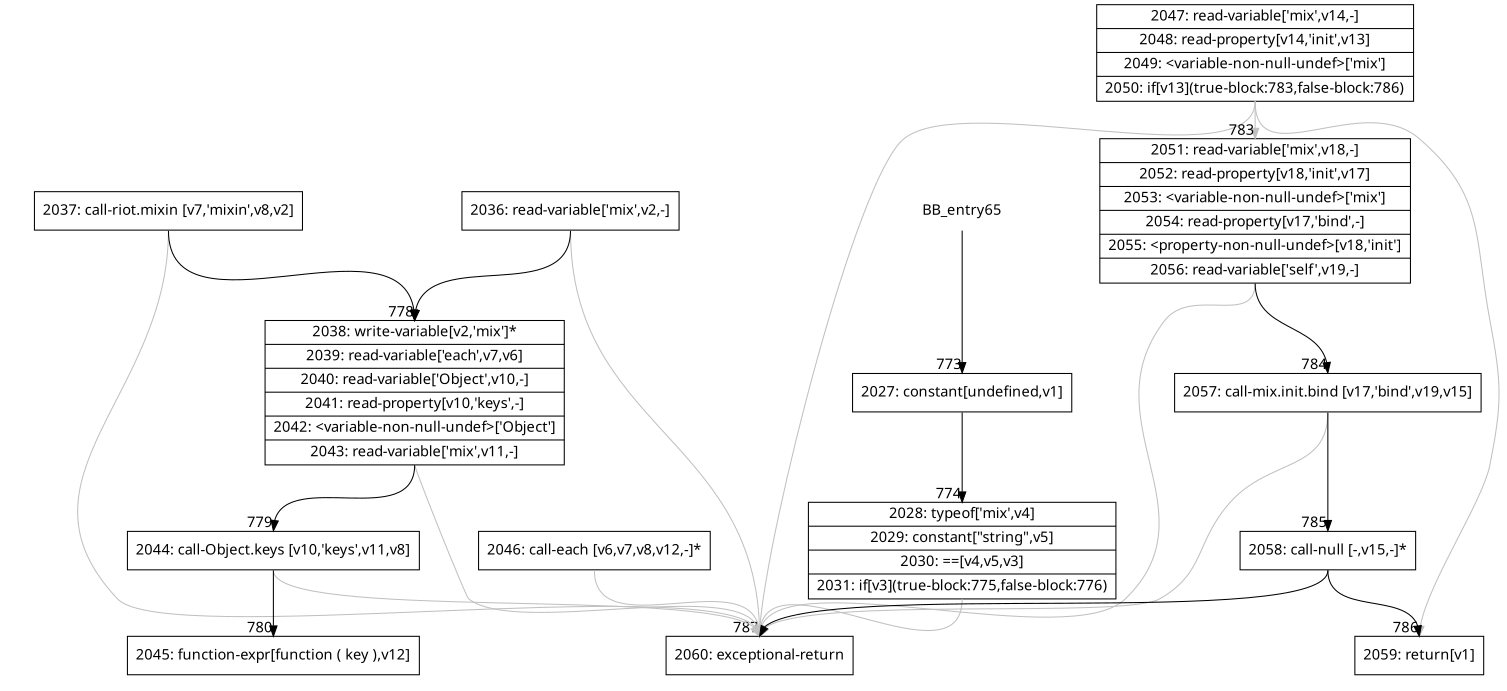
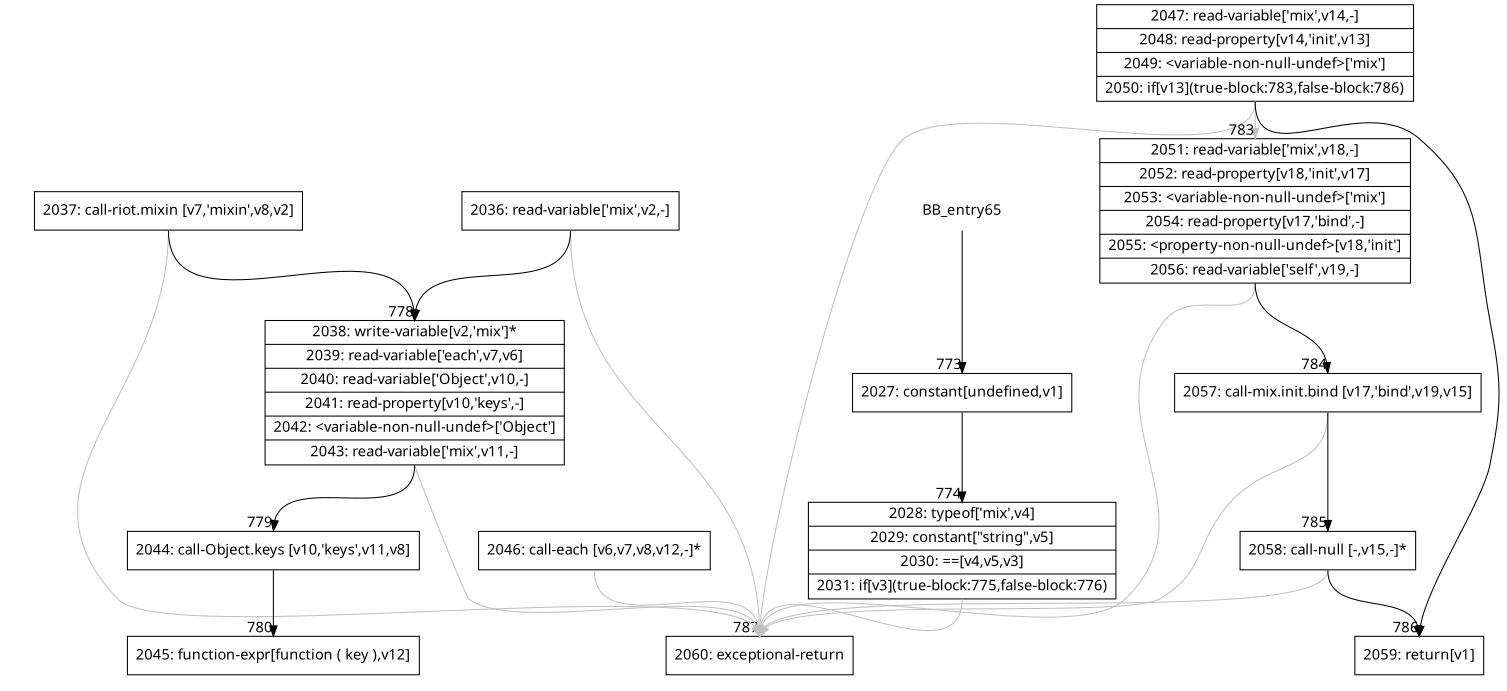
(1484, 287) -> (1484, 287)
(1177, 601) -> (1177, 601)
(463, 602) -> none
